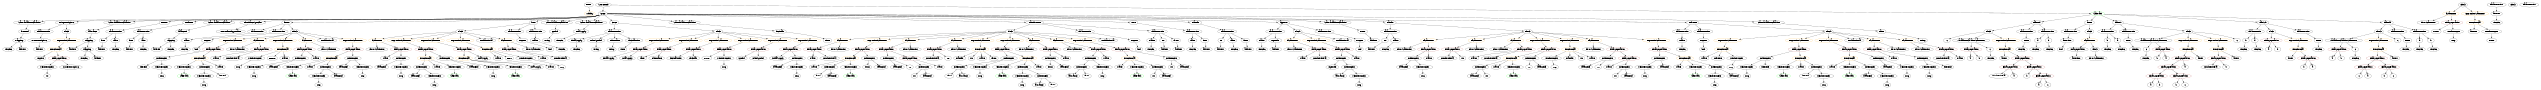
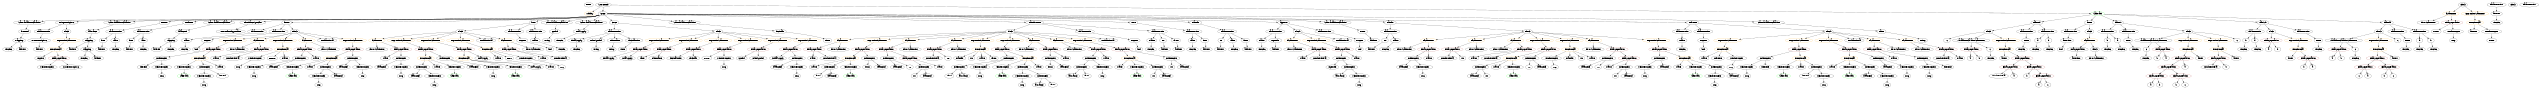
(589, 9) -> (597, 9)
(47, 76) -> none
